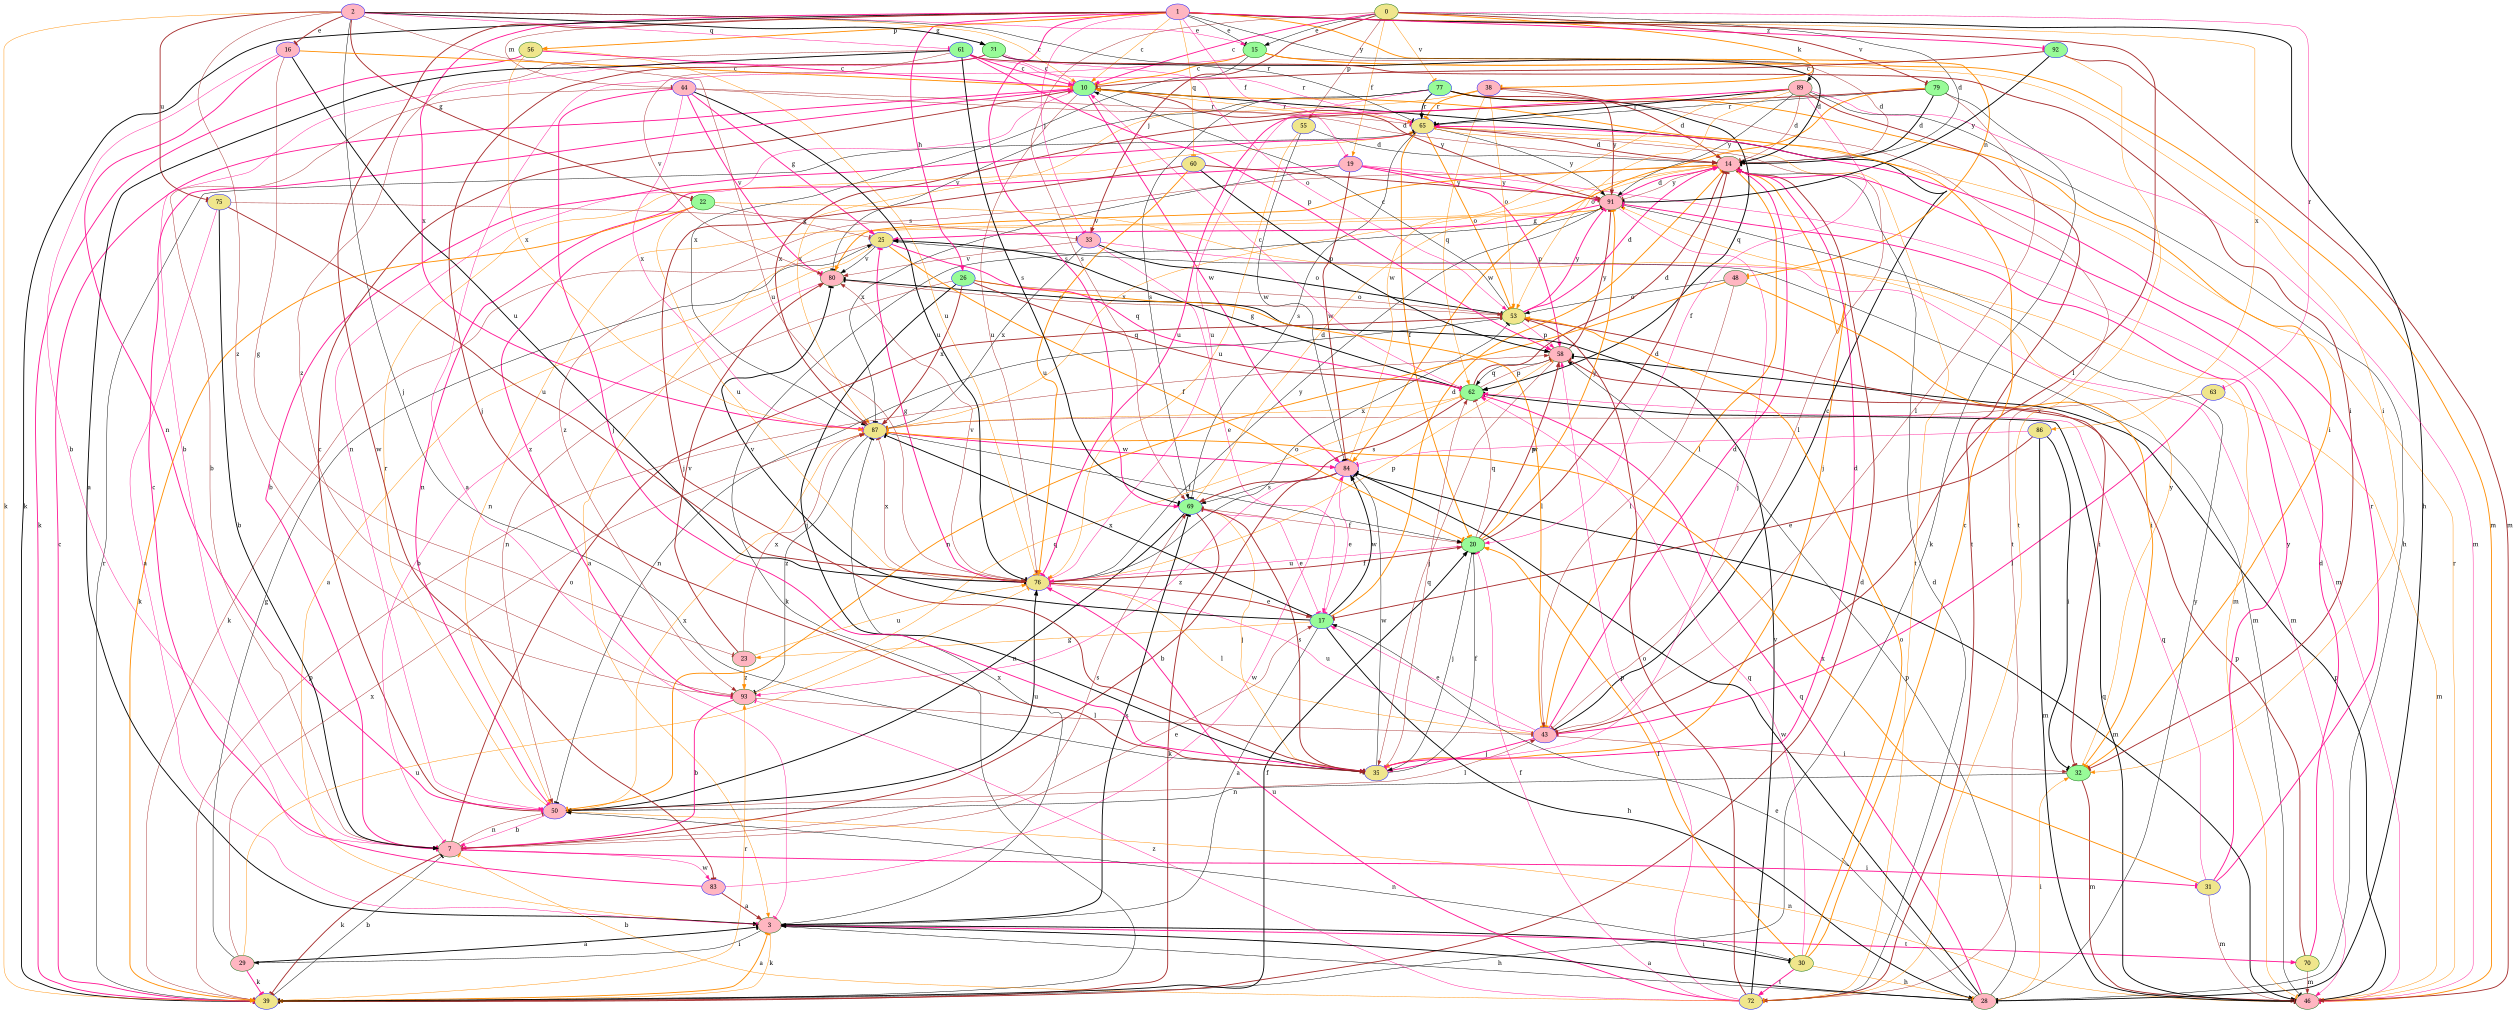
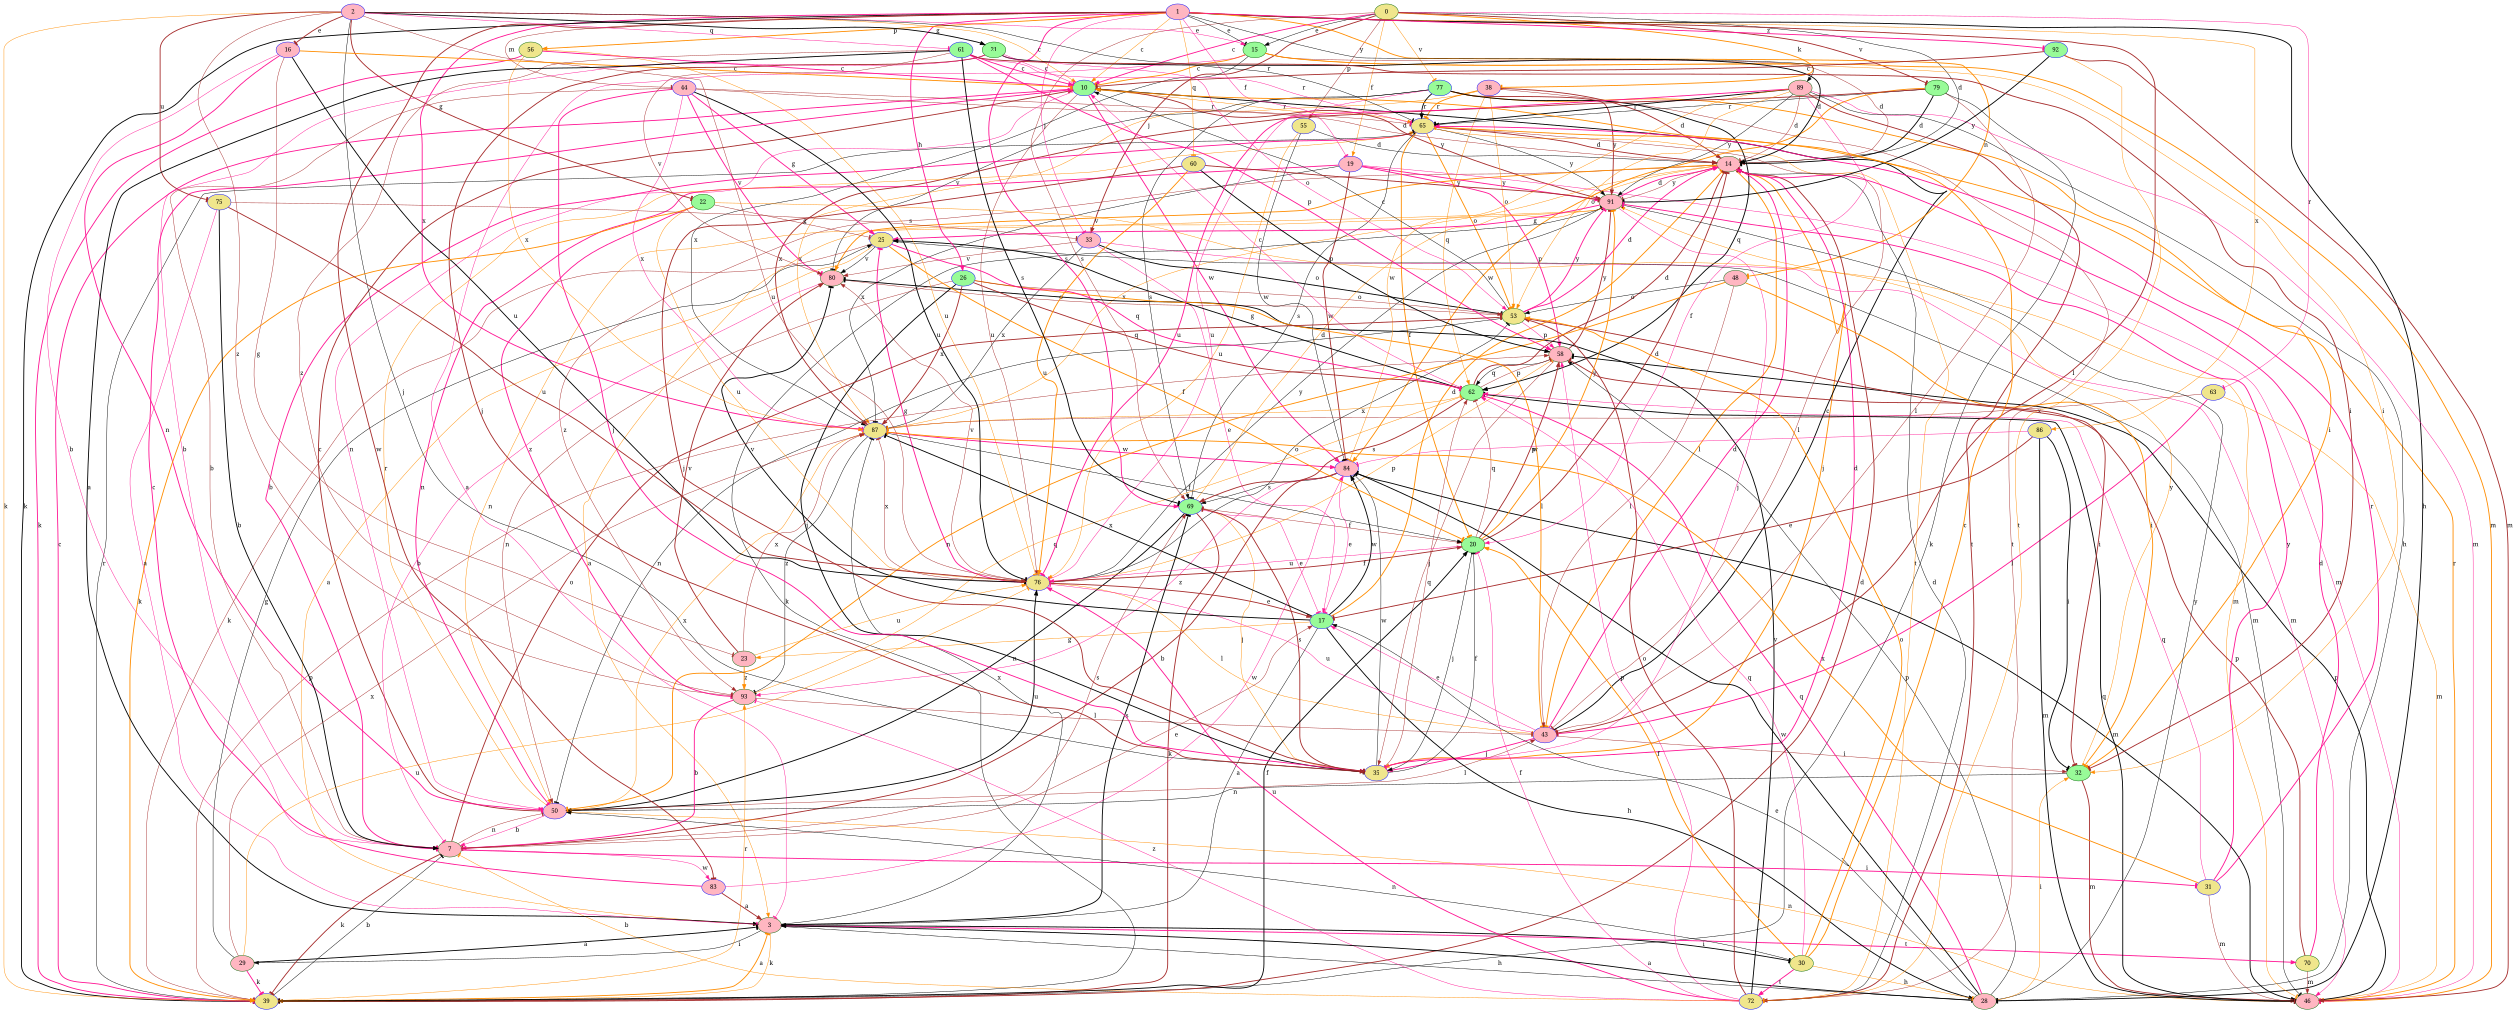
(2192, 279) -> (2192, 279)
